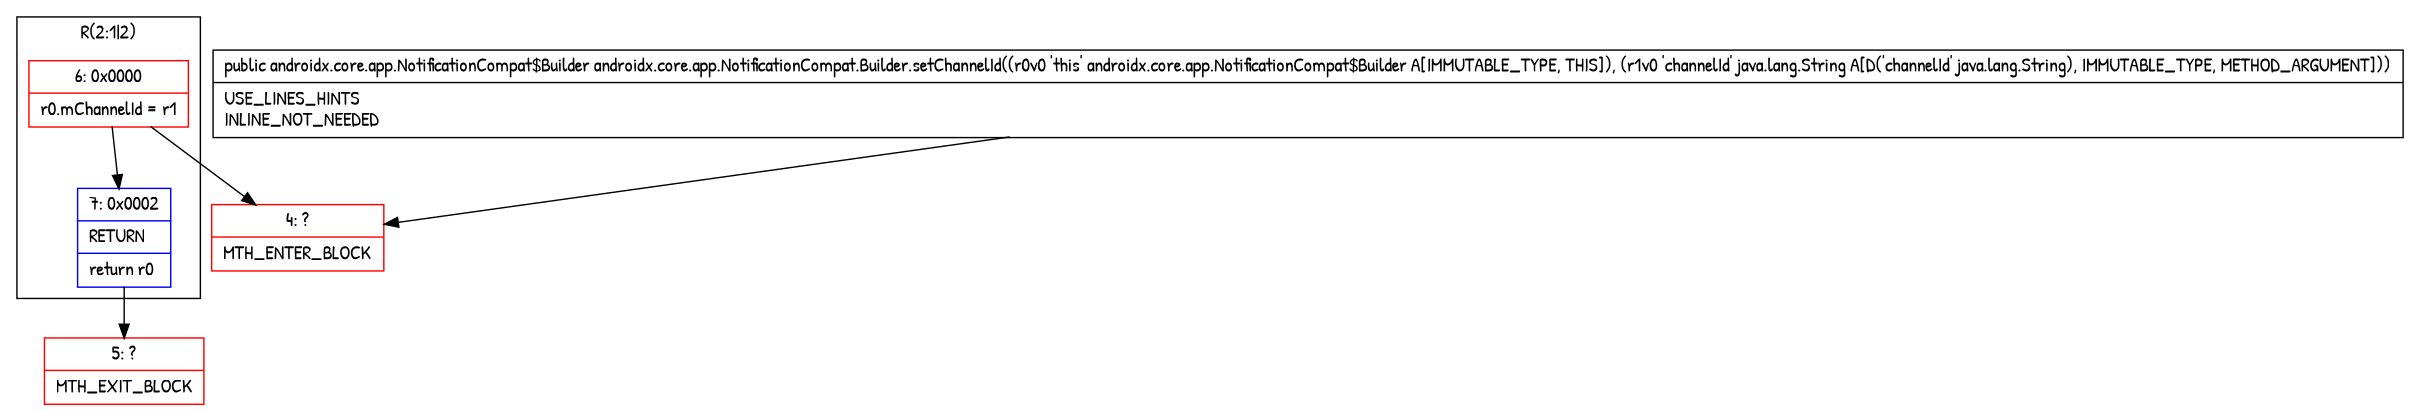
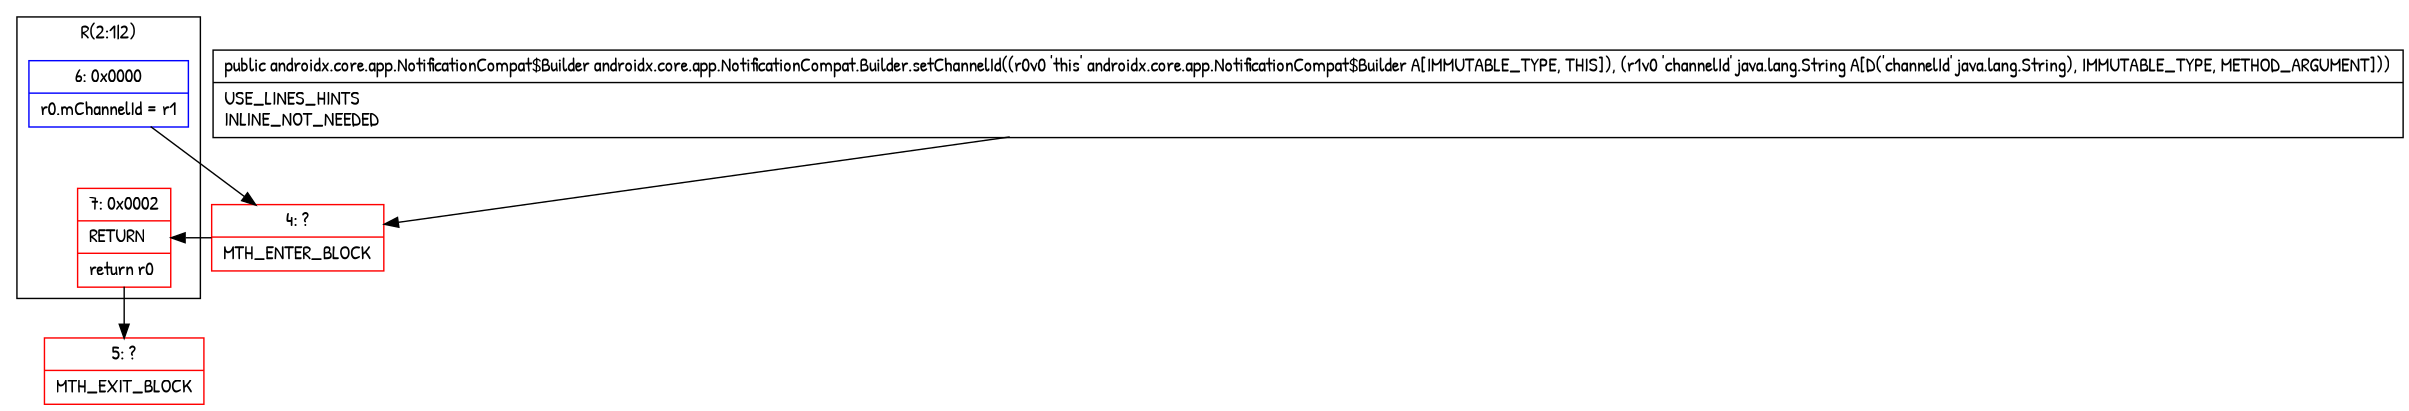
(109, 94) -> (109, 94)
(115, 151) -> (199, 238)
(124, 238) -> (124, 238)
